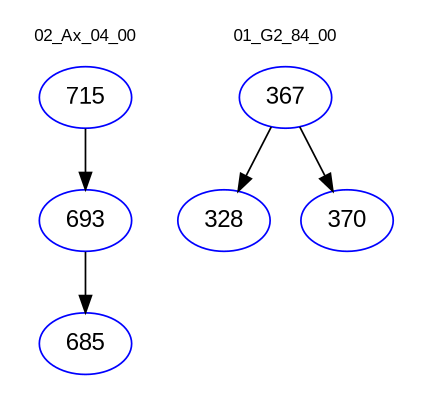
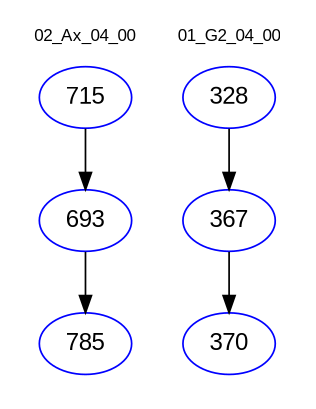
(286, 37) -> (230, 37)
(259, 151) -> (229, 151)
(85, 344) -> (85, 344)
